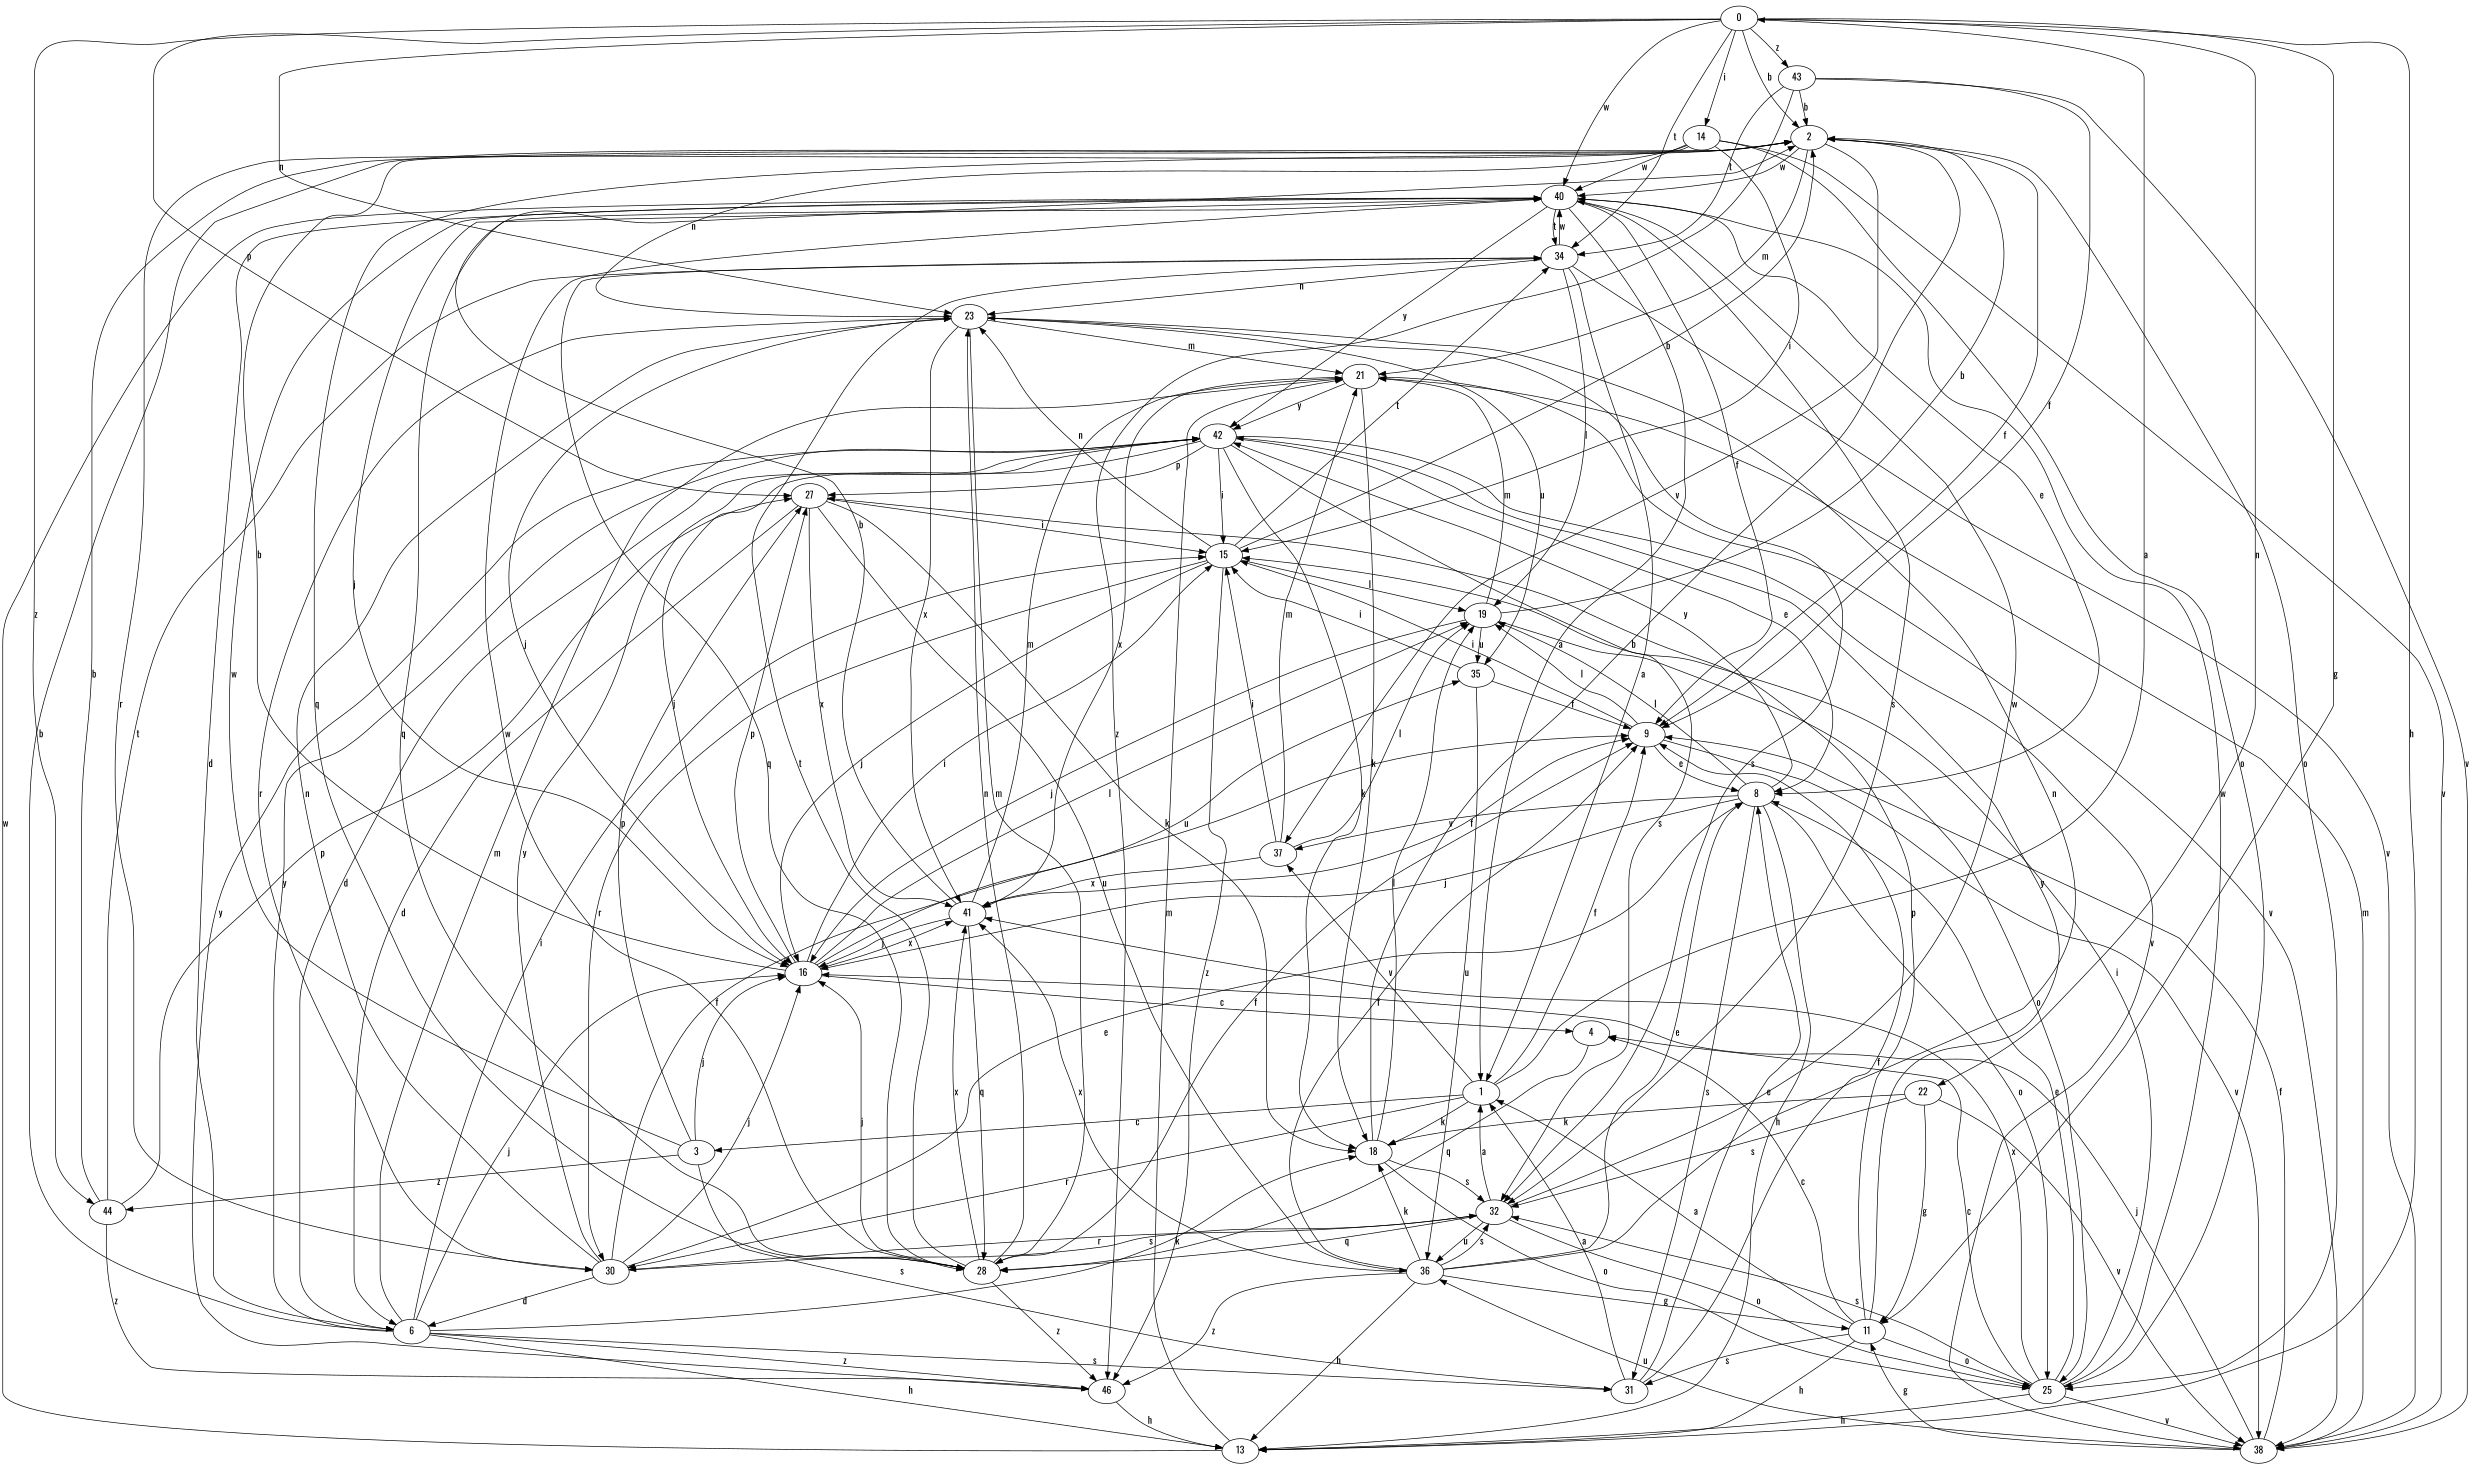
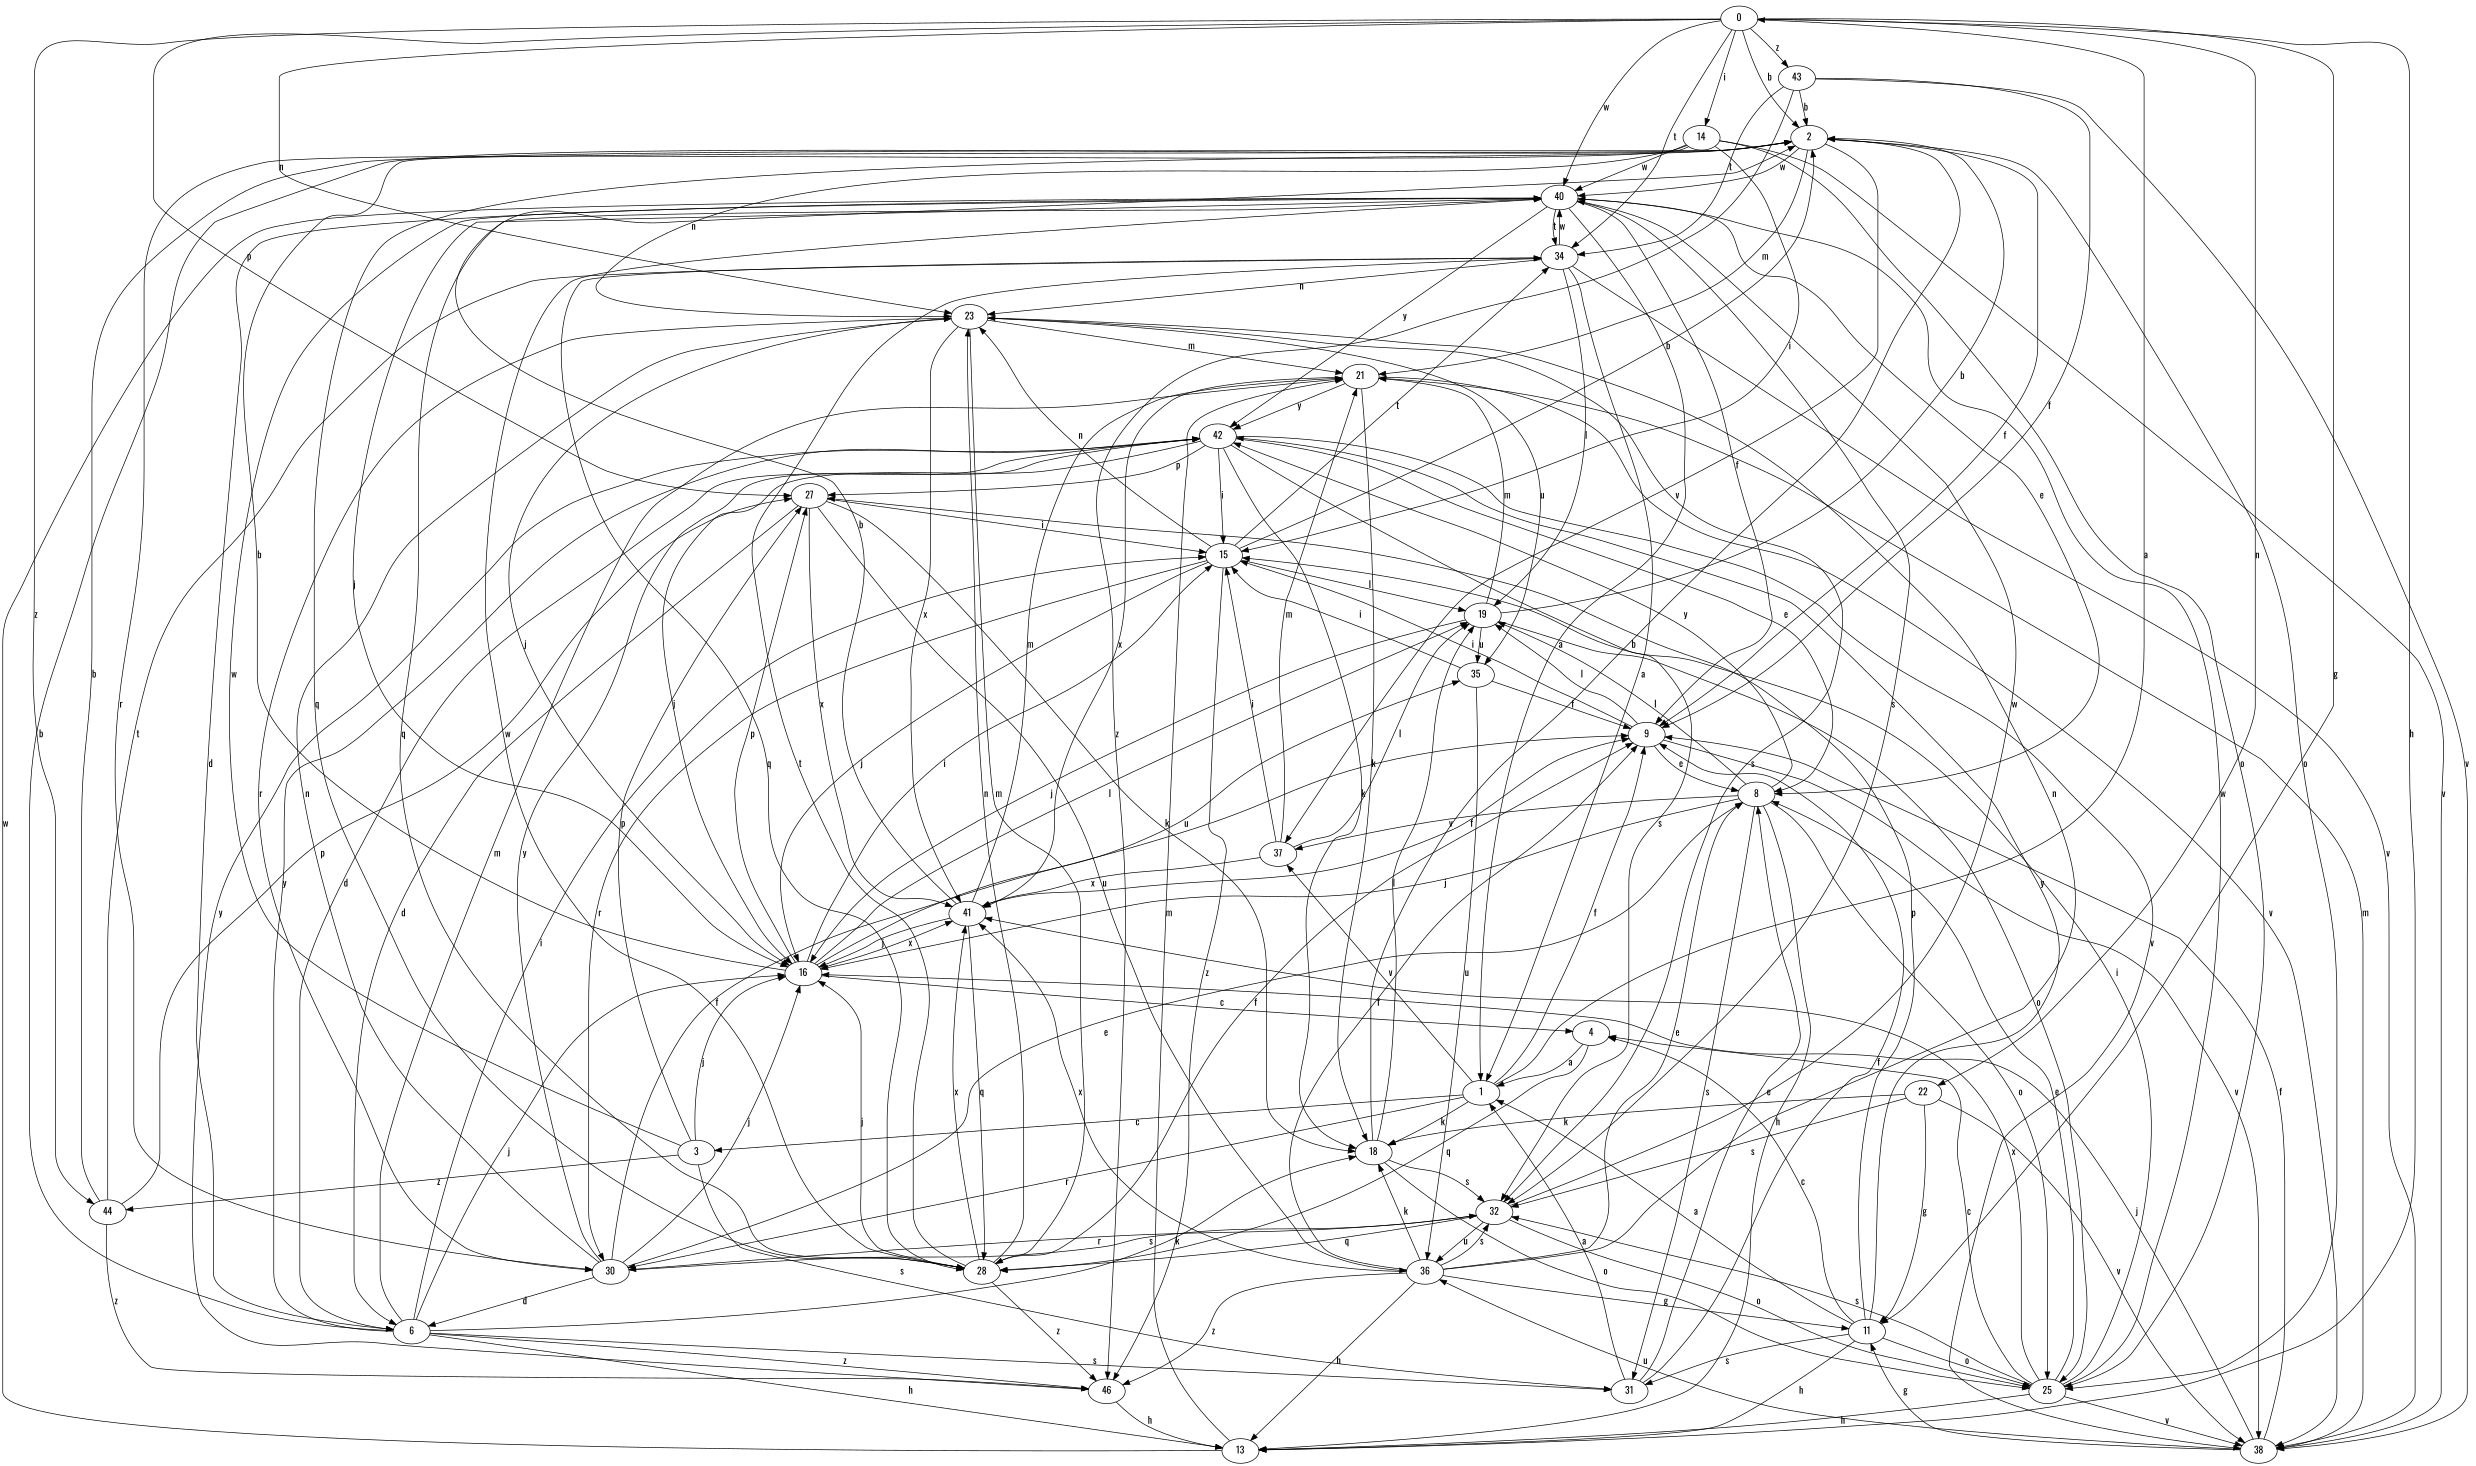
(1481, 1157) -> (1548, 1072)
